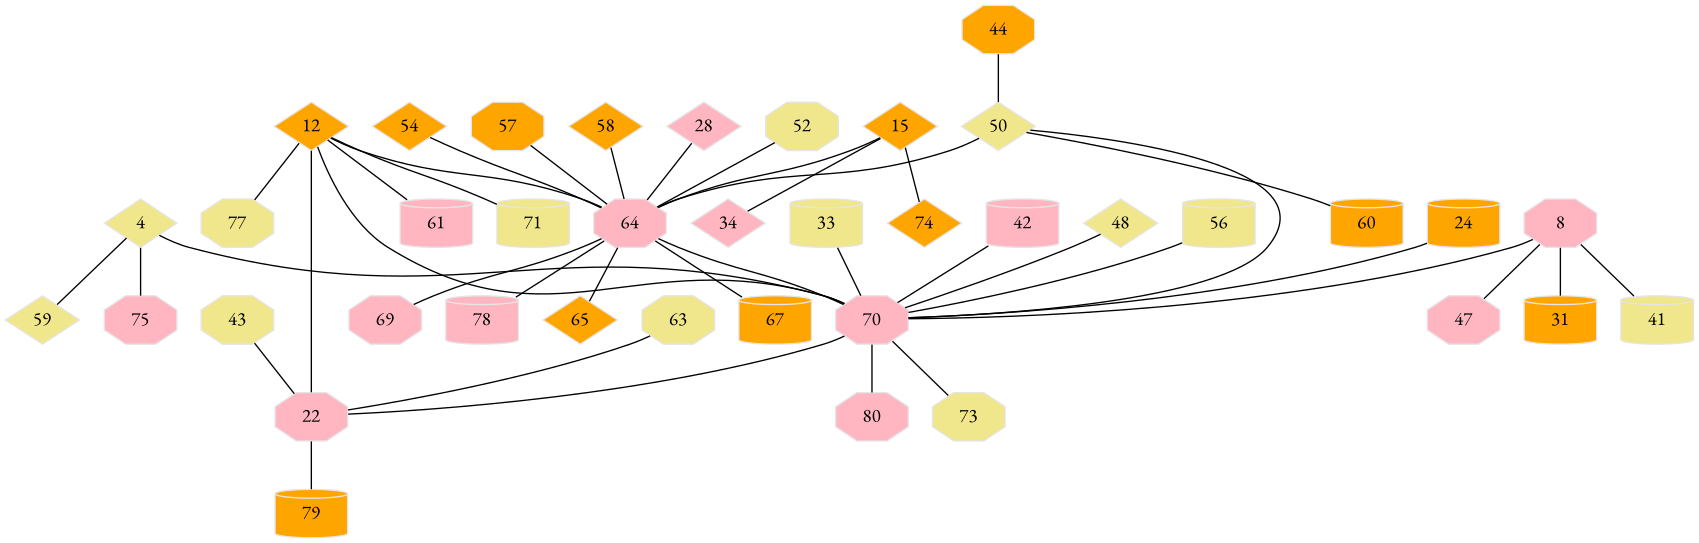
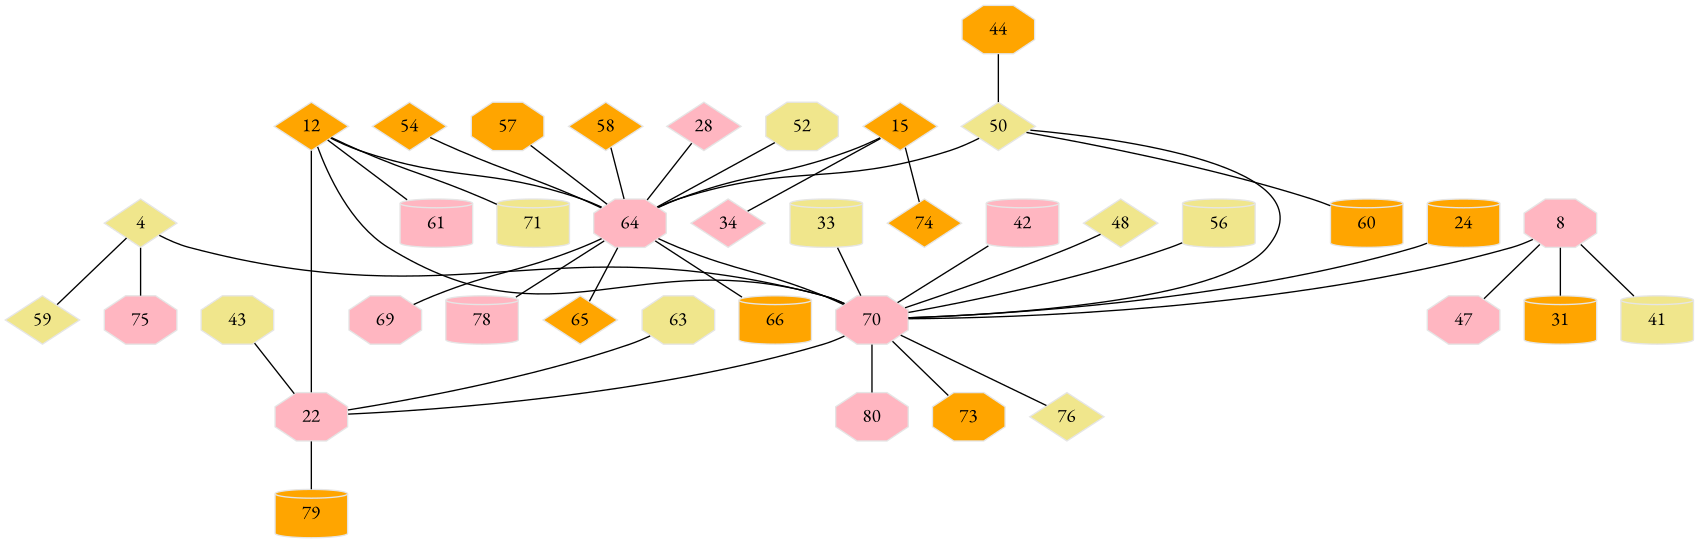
(237, 223) -> none
(775, 320) -> (775, 320)
(969, 417) -> (969, 417)
none -> (1067, 417)
